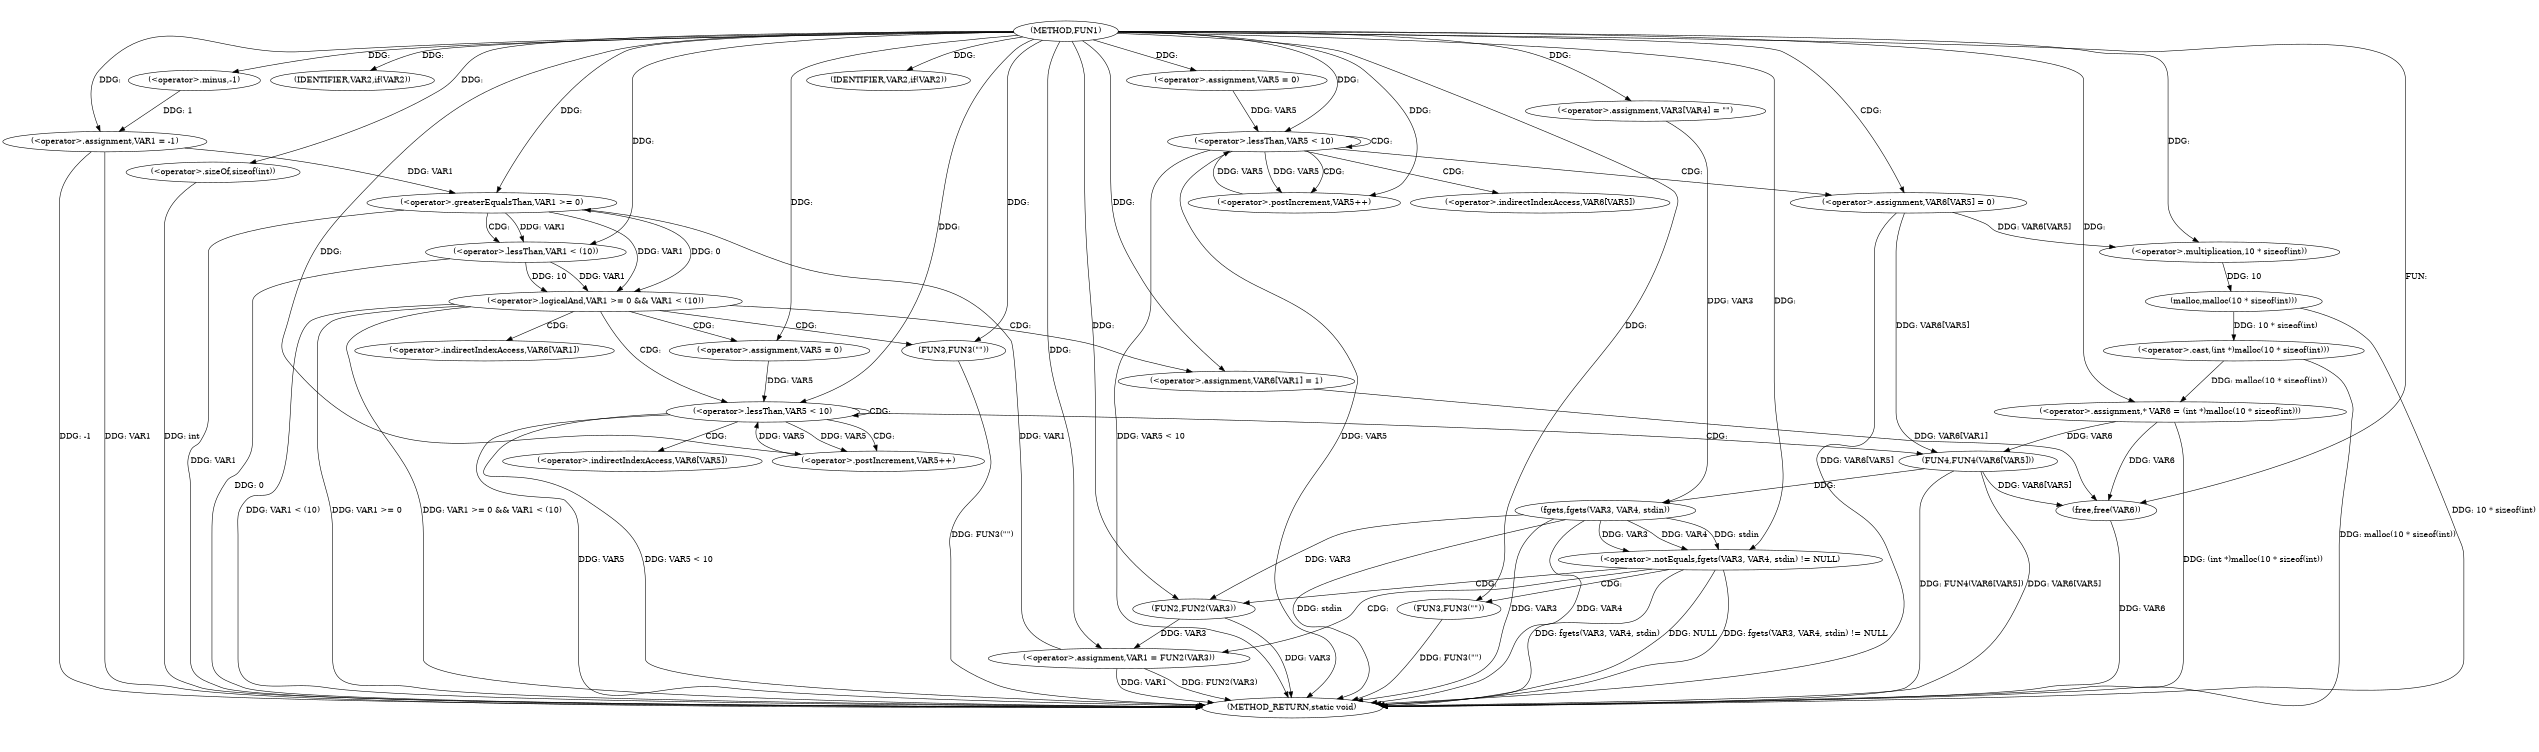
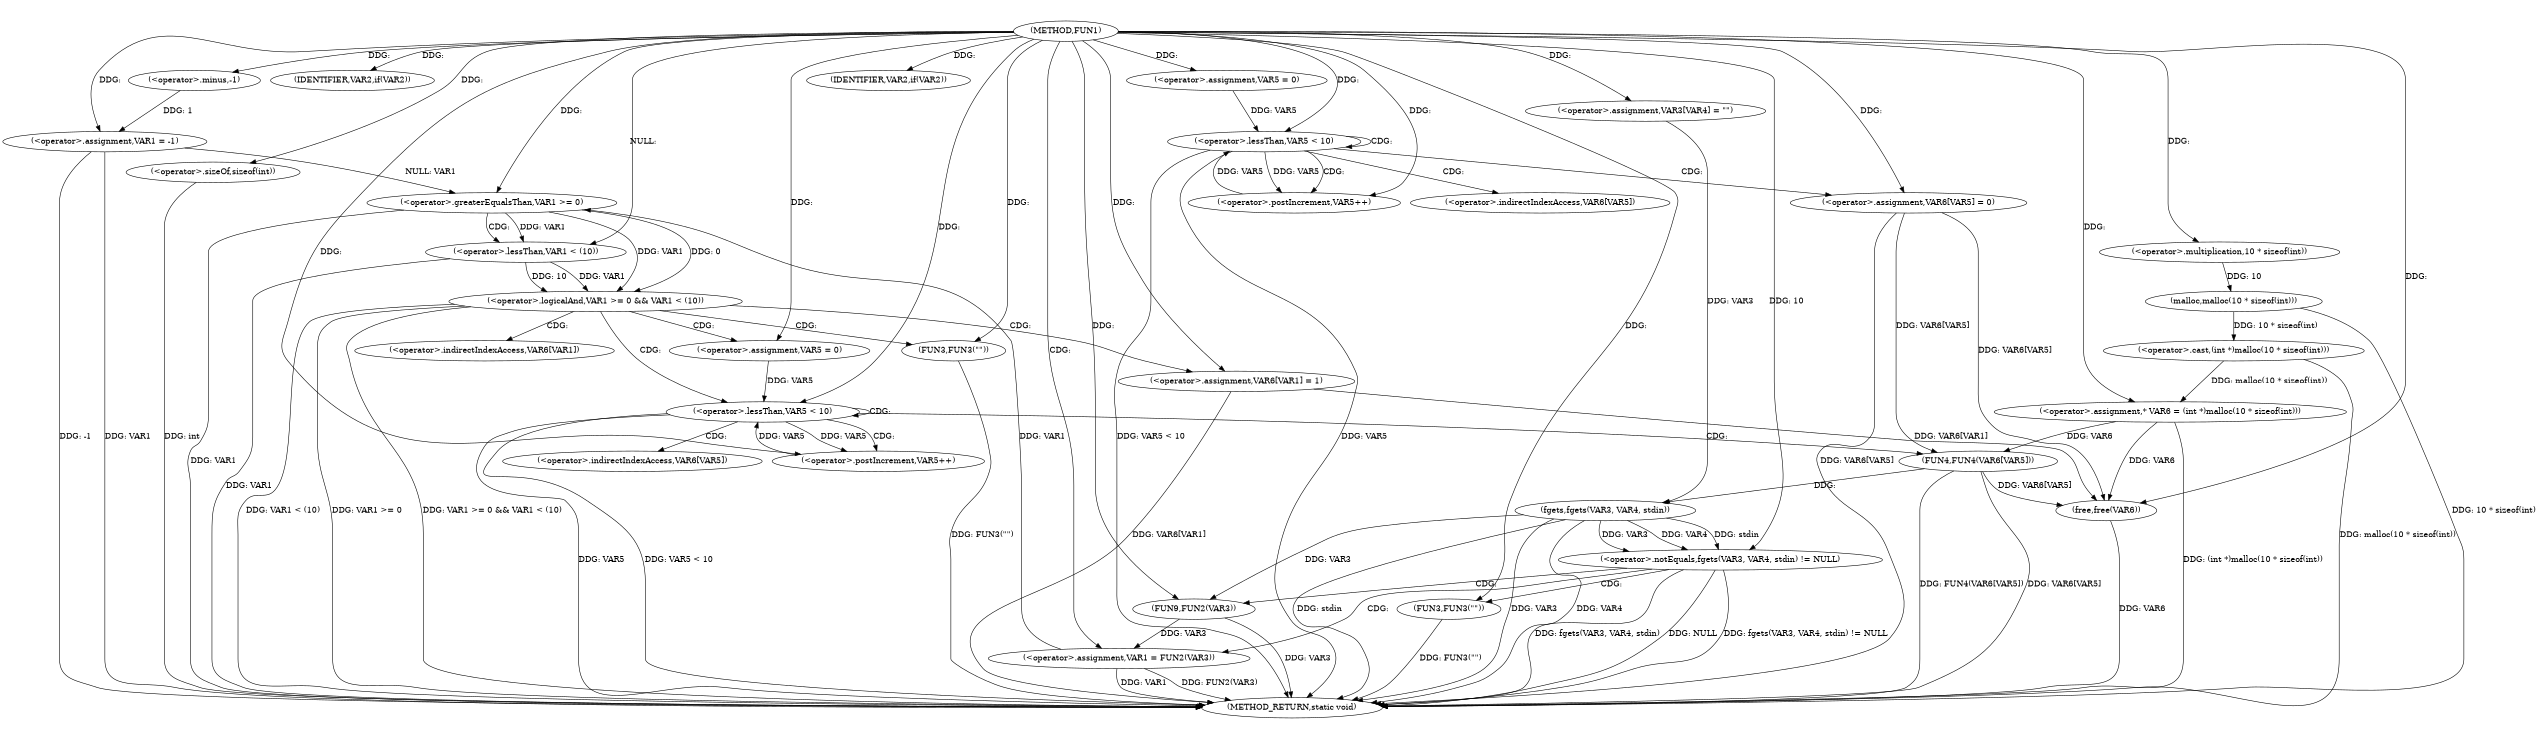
(1873, 111) -> (1873, 111)
(645, 142) -> (645, 142)
(431, 172) -> (431, 172)
(2029, 239) -> (1978, 383)
(2418, 277) -> (2418, 277)
(1786, 301) -> (1786, 301)
(1062, 351) -> (1062, 351)
(249, 486) -> (249, 486)
none -> (1009, 604)
(1194, 609) -> (1194, 609)
